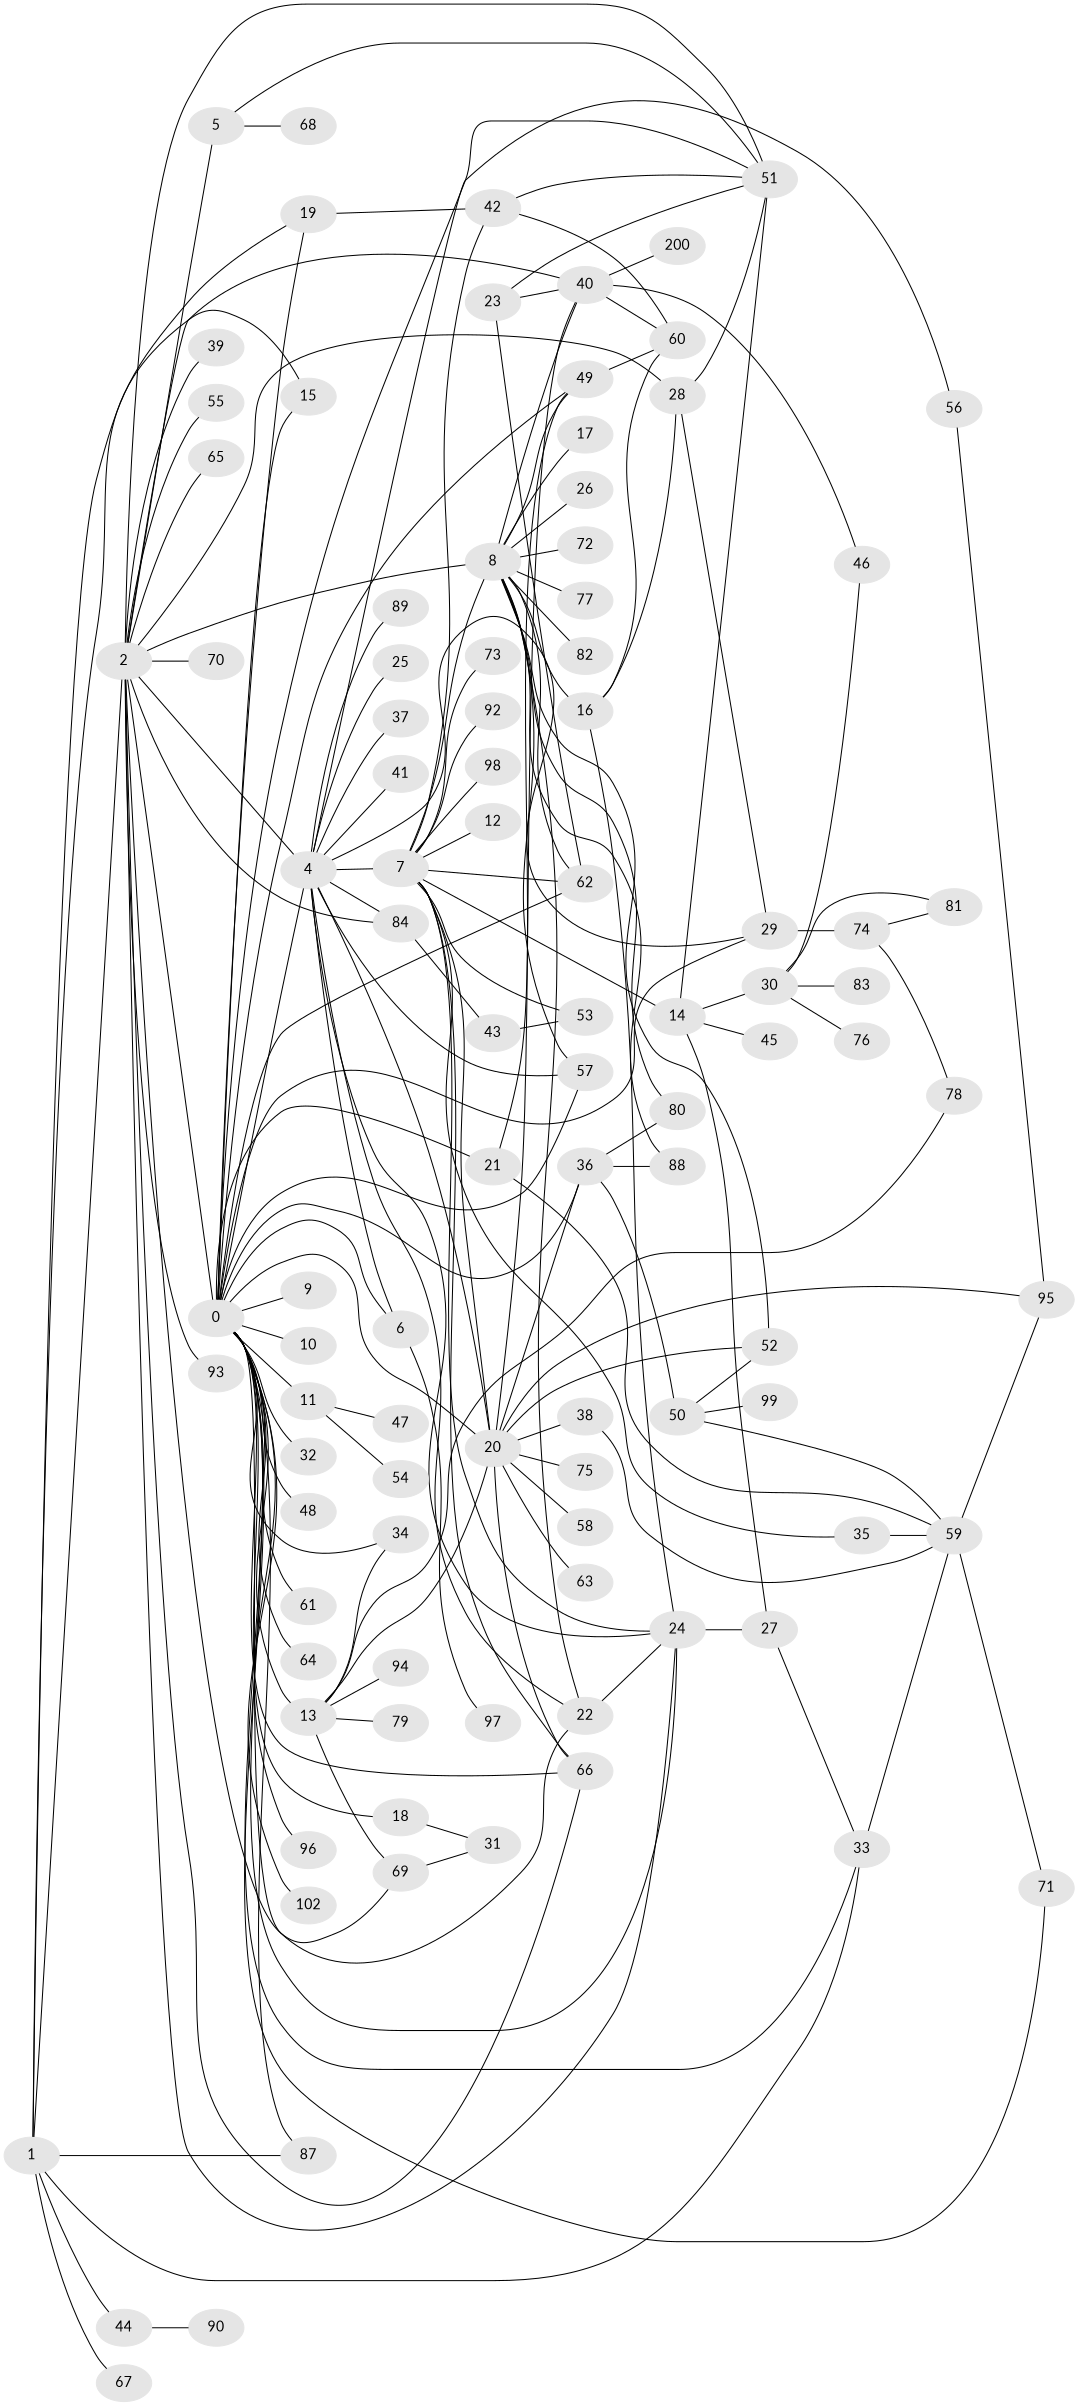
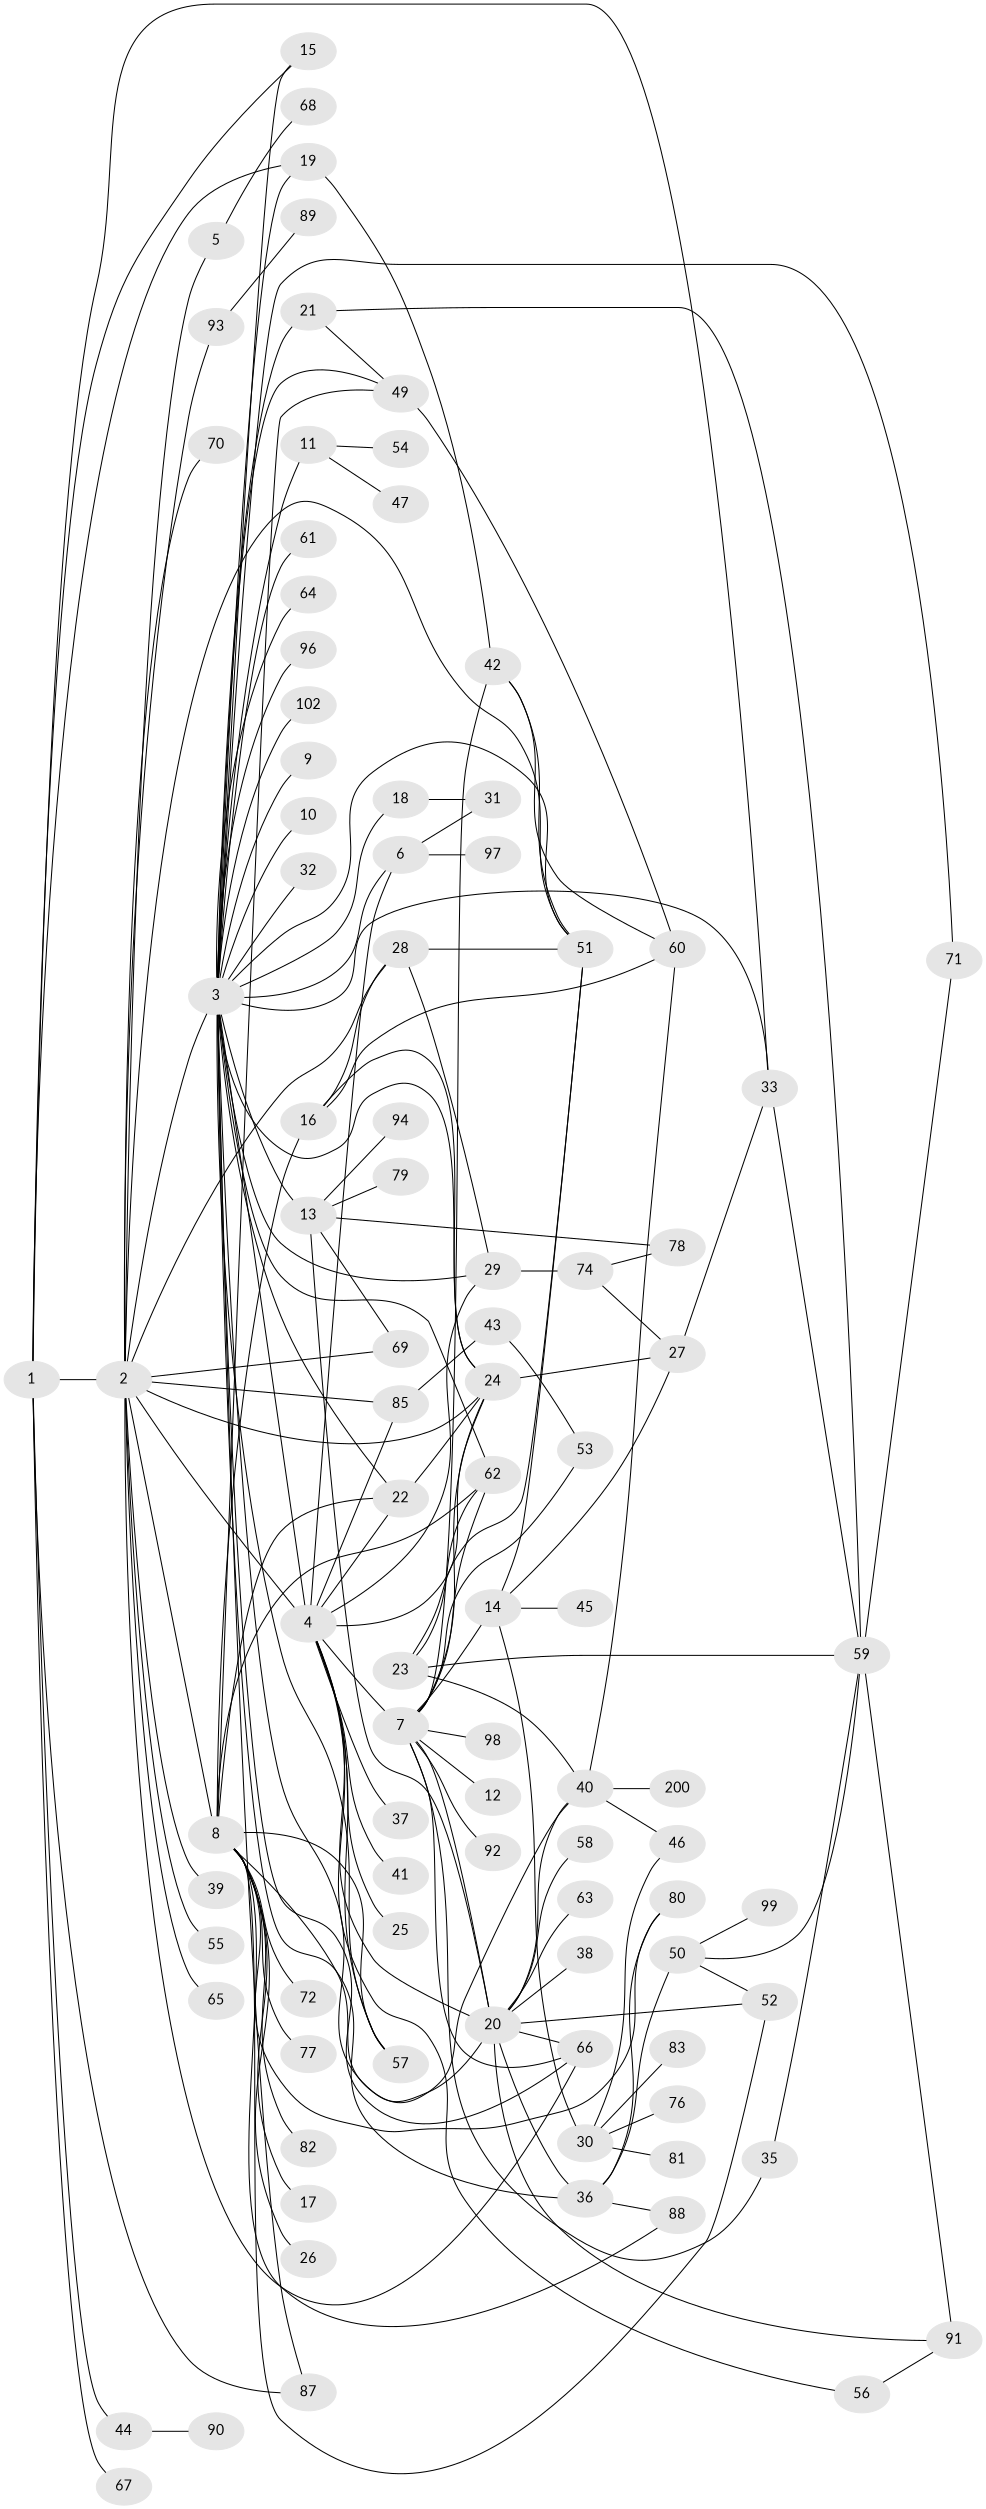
(510, 43) -> none
(213, 302) -> none
(493, 656) -> none
(454, 673) -> none
(335, 733) -> (253, 284)
(908, 919) -> (631, 1313)
(401, 924) -> (401, 1404)
(1047, 1300) -> (954, 2340)
(216, 1318) -> (216, 996)
(585, 1472) -> none
(309, 1512) -> none
(401, 1534) -> none
(729, 1577) -> (631, 1655)
(447, 1859) -> (447, 827)
